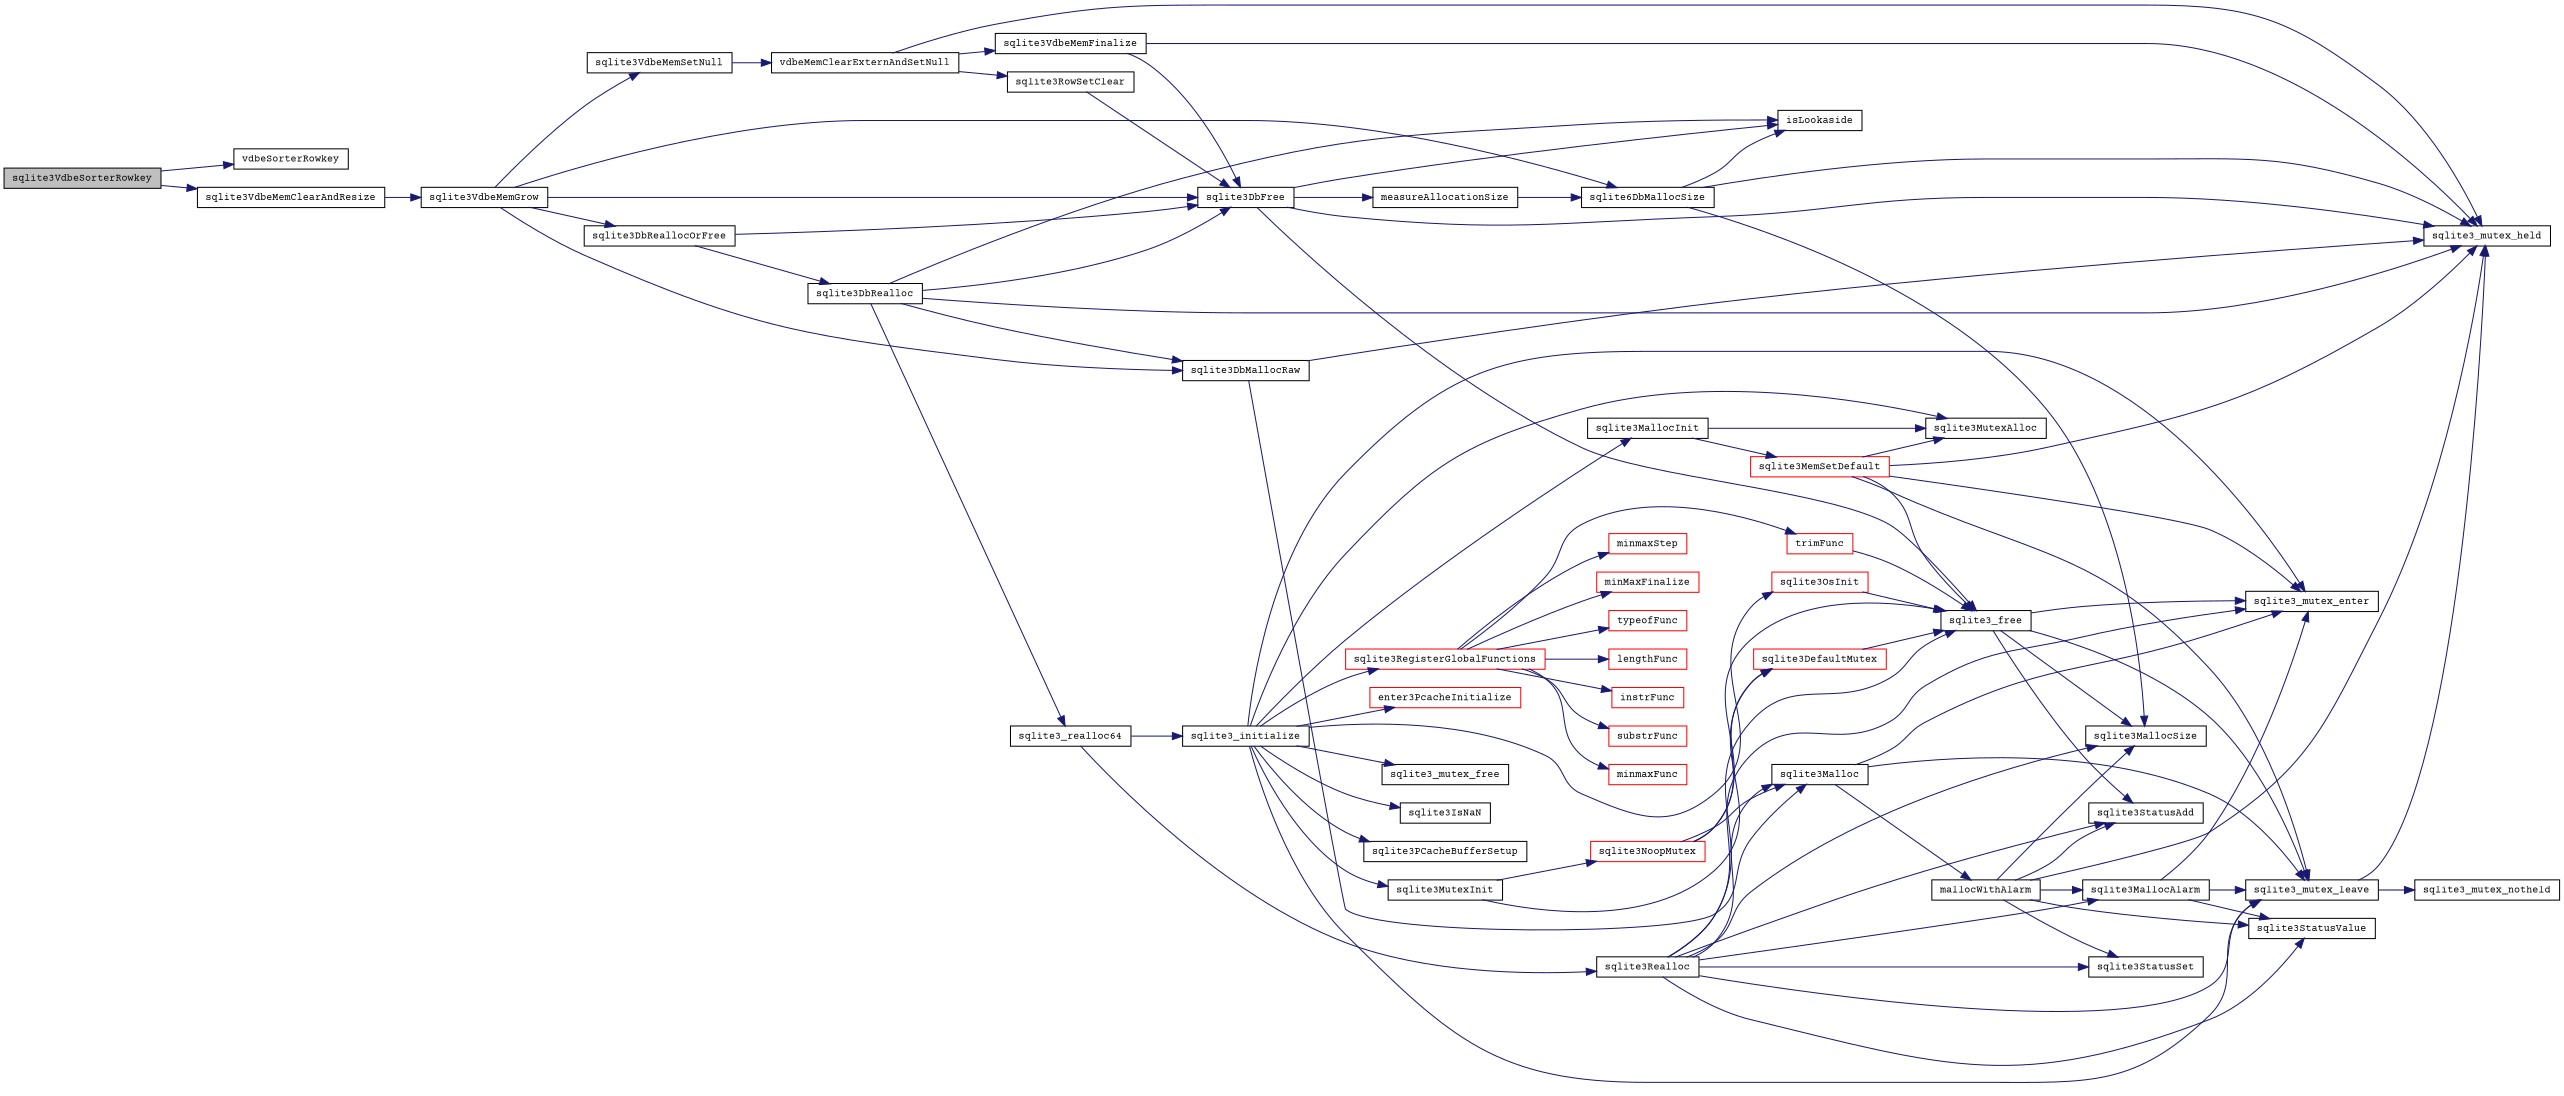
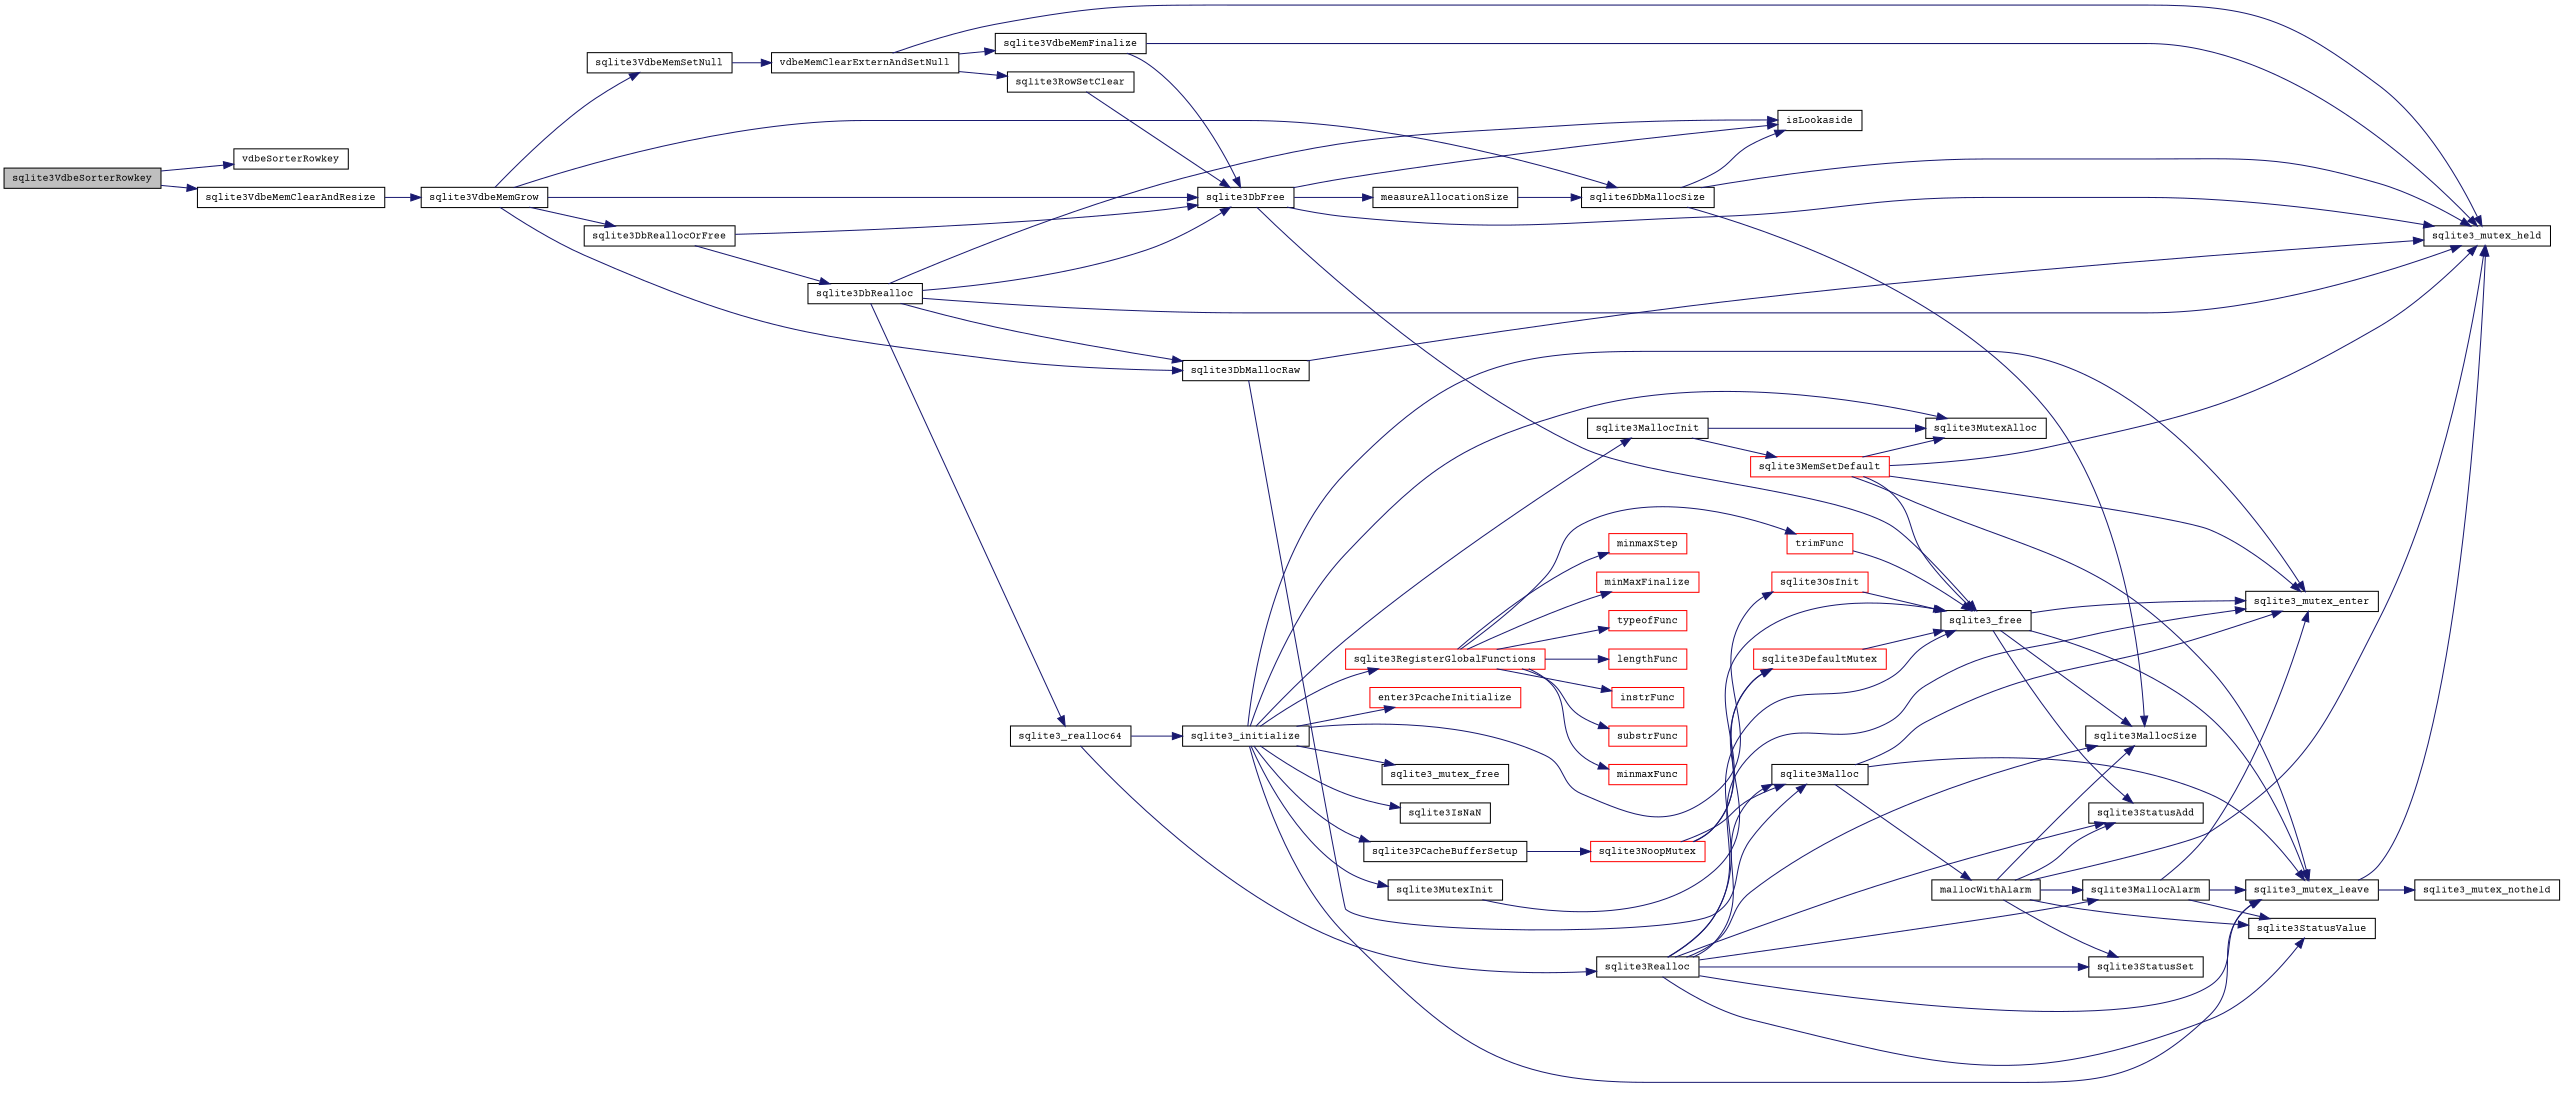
(1541, 872) -> (1554, 852)
